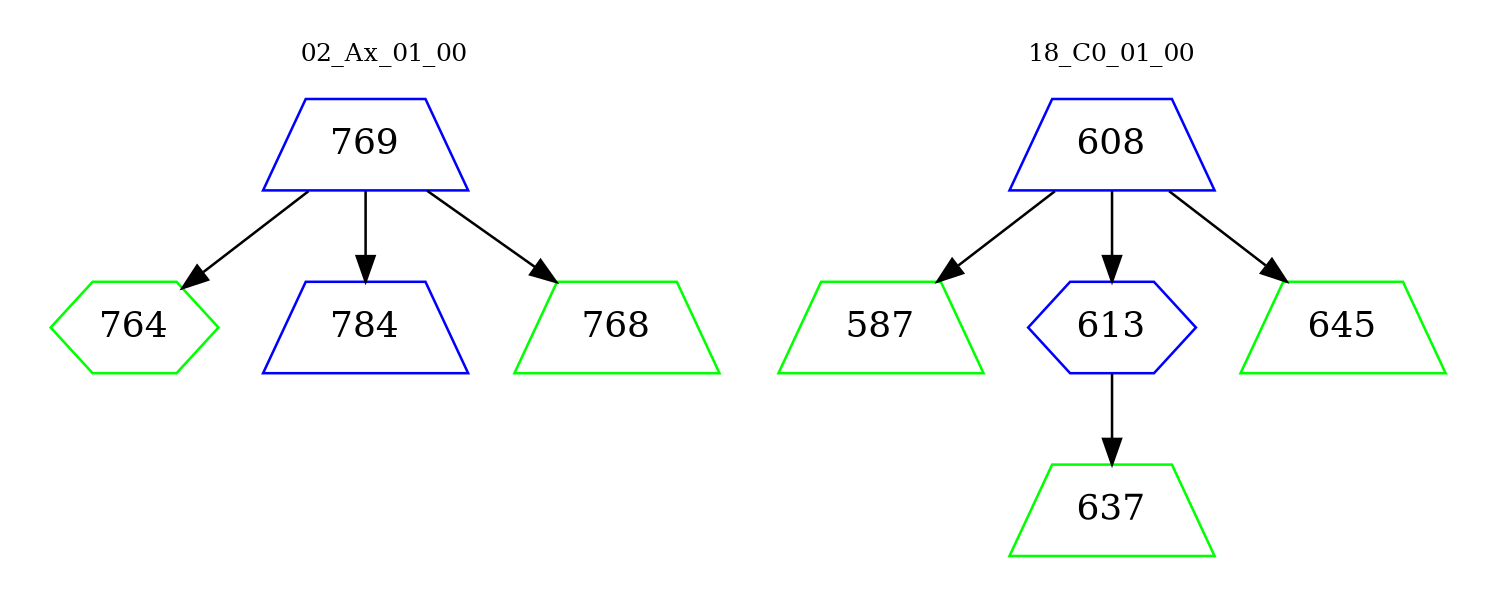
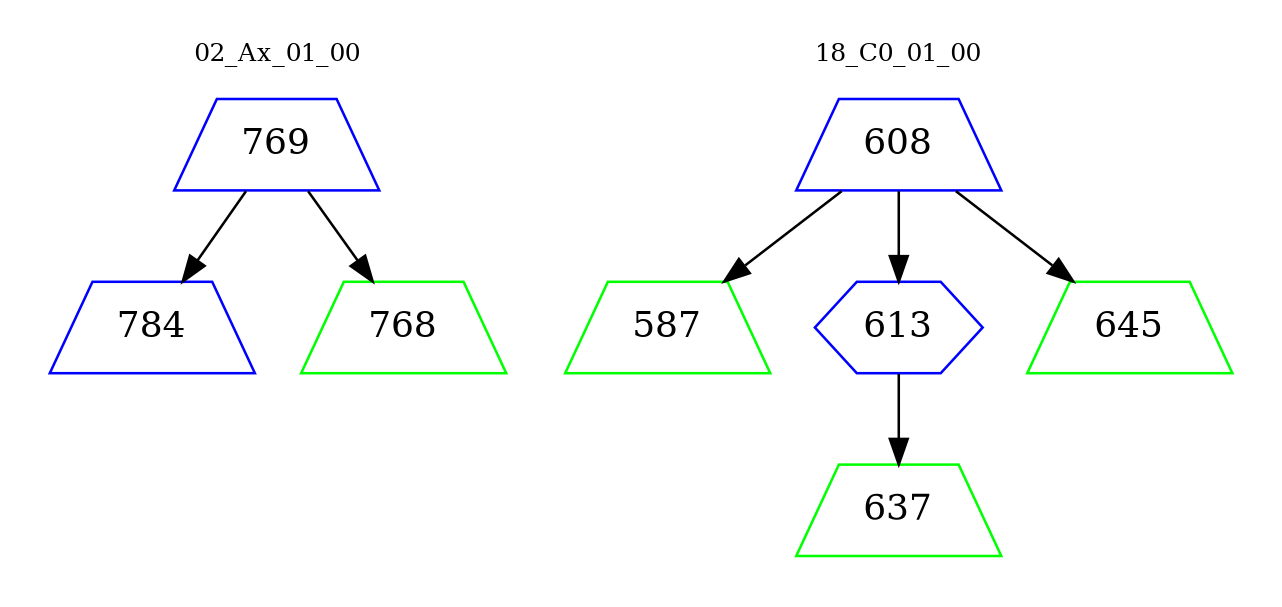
(135, 328) -> none
